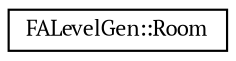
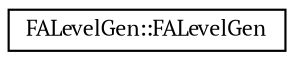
(118, 30) -> (147, 30)
